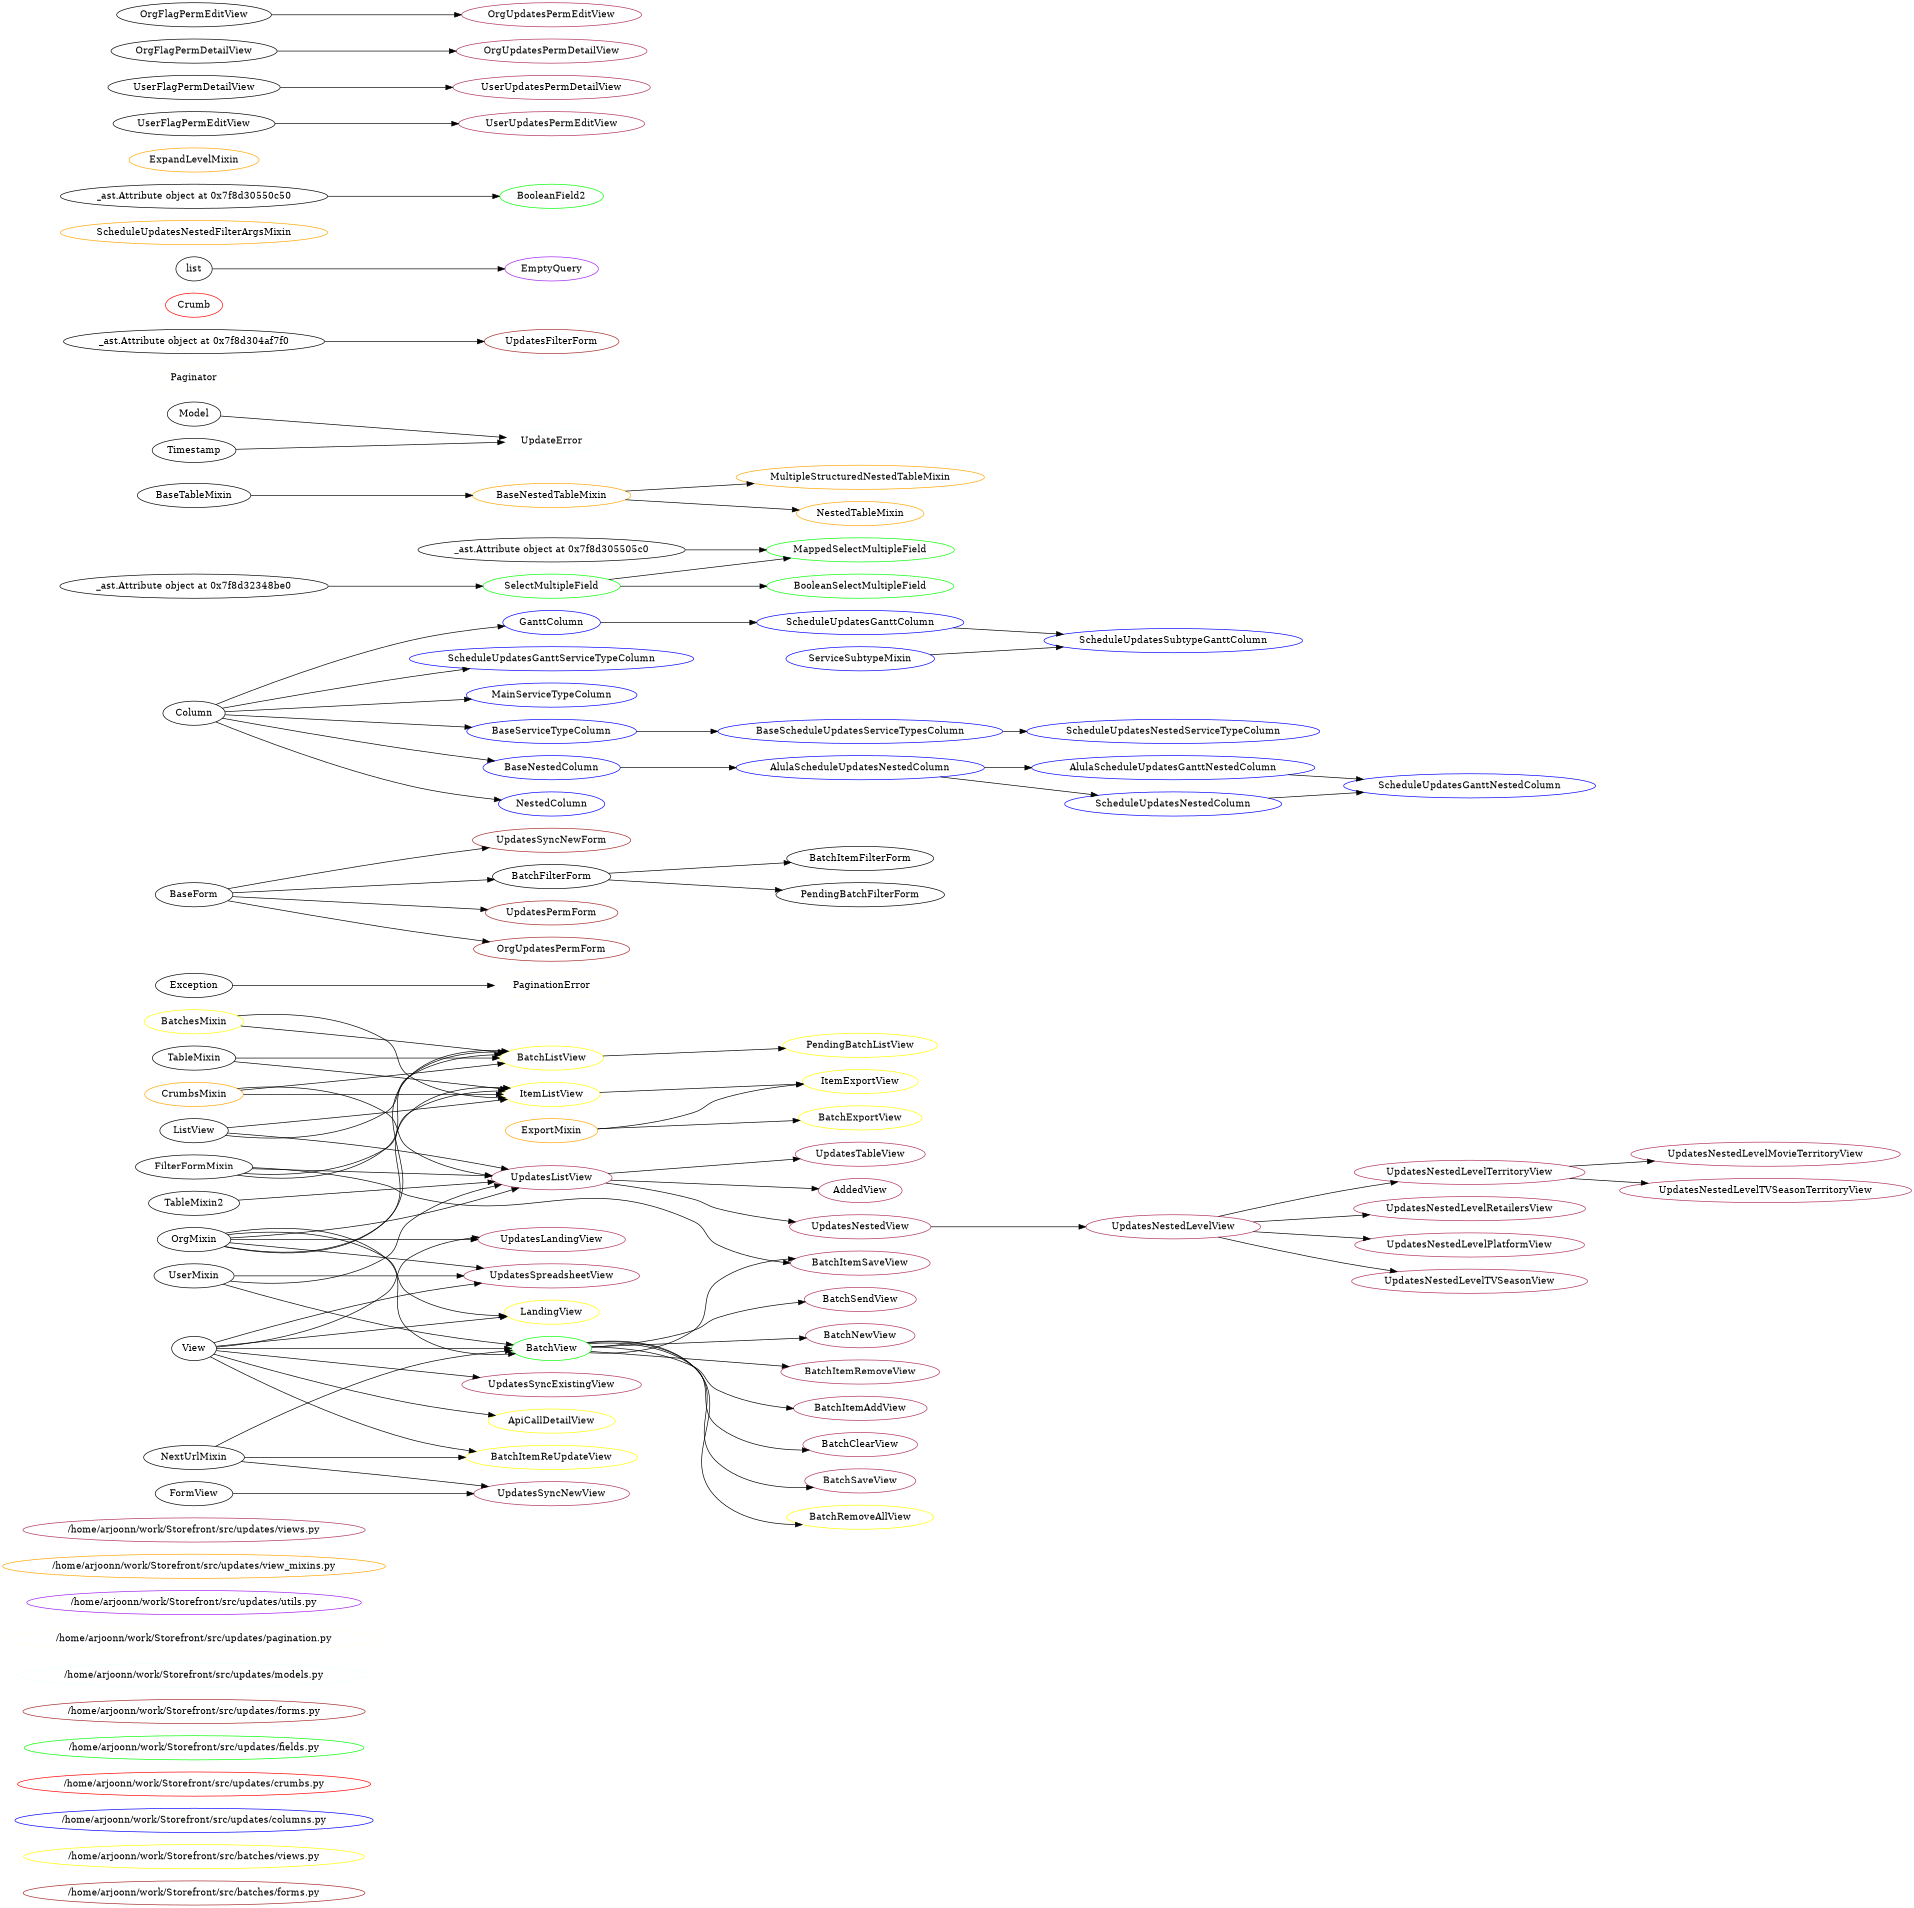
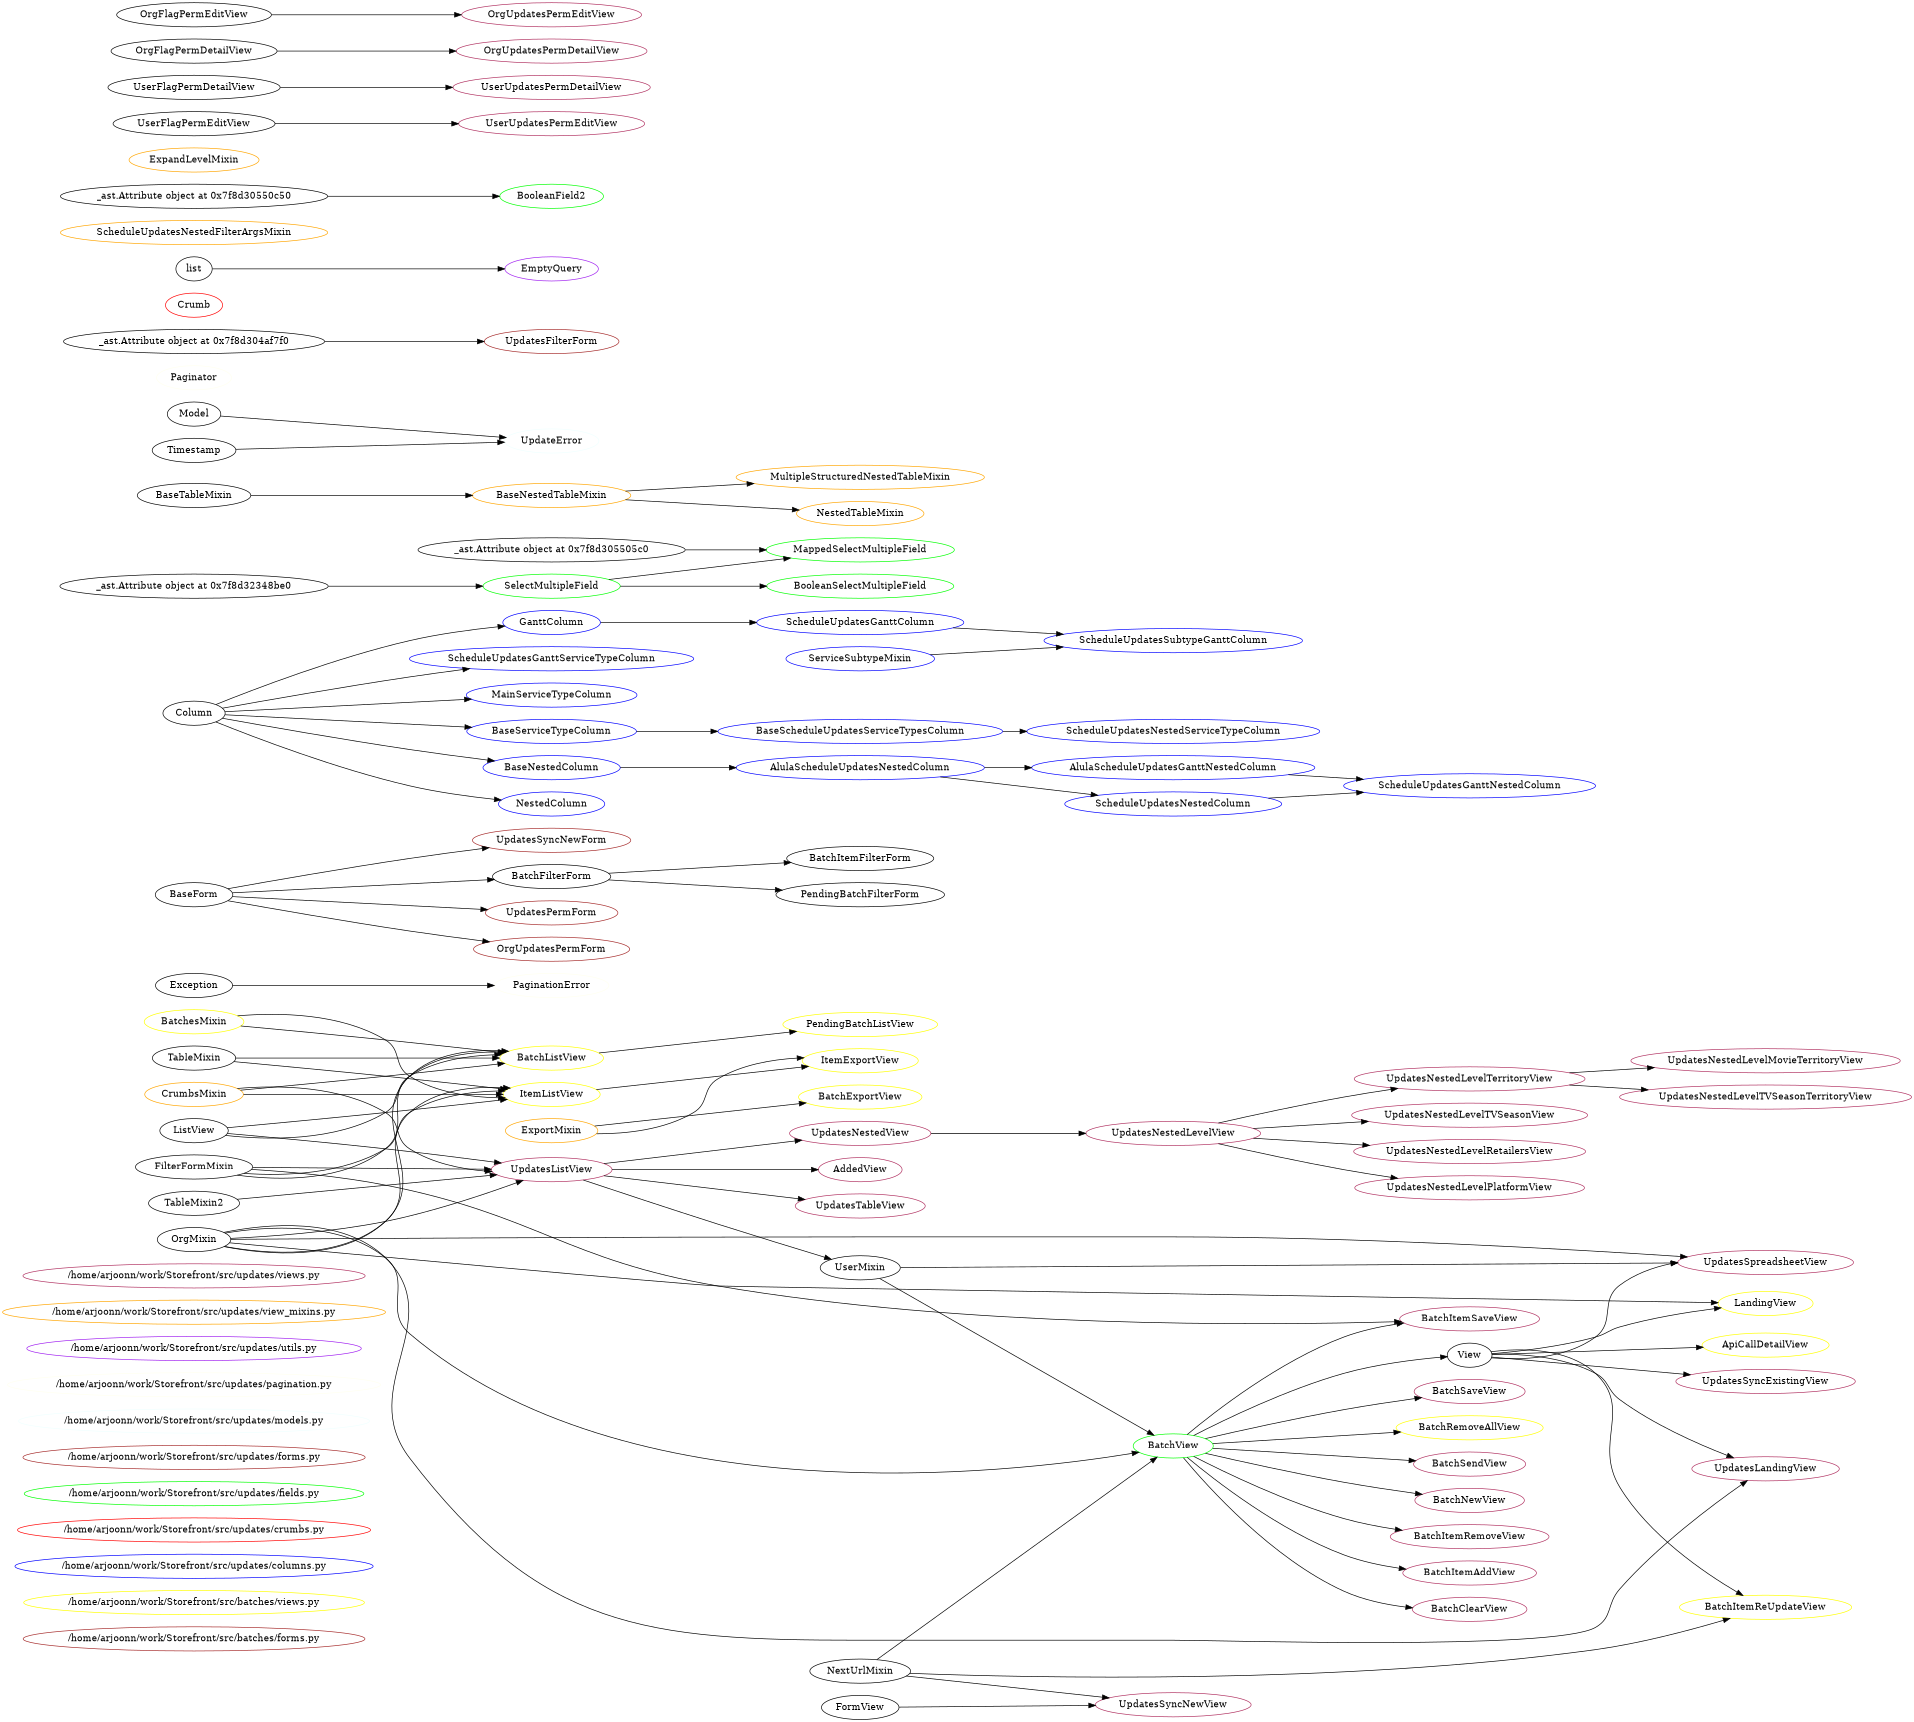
(376, 1263) -> (704, 1220)
(360, 1348) -> (1313, 1383)
